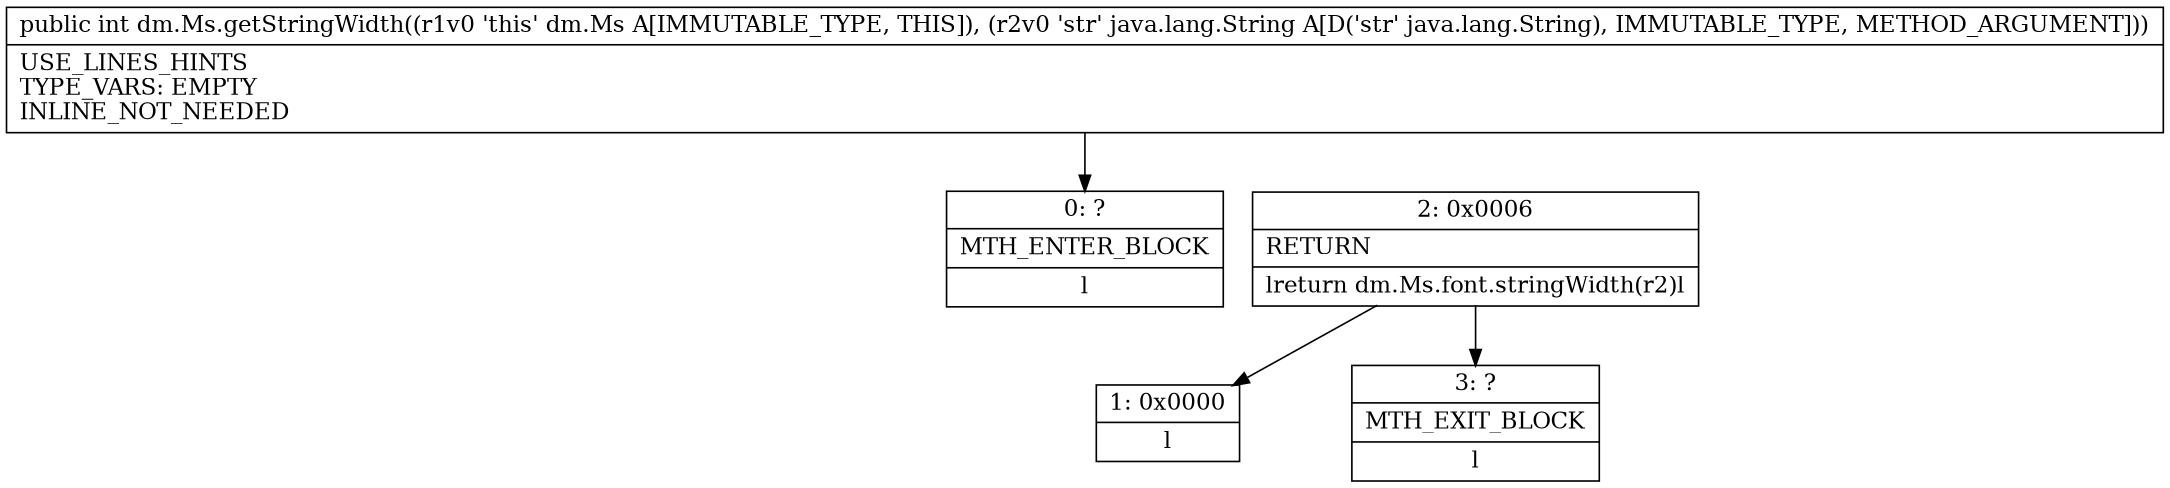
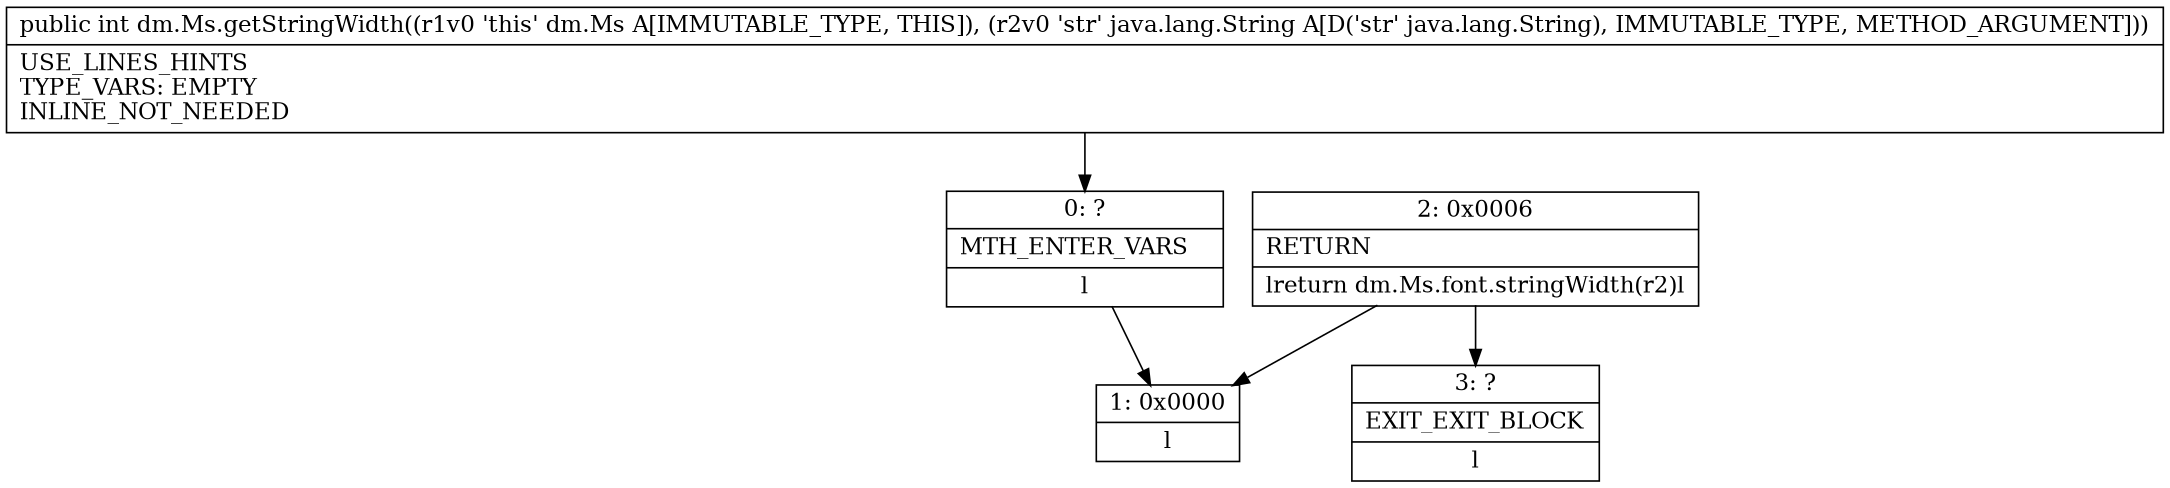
(1085, 247) -> (1074, 247)
none -> (1128, 339)
(1476, 422) -> (1475, 422)
